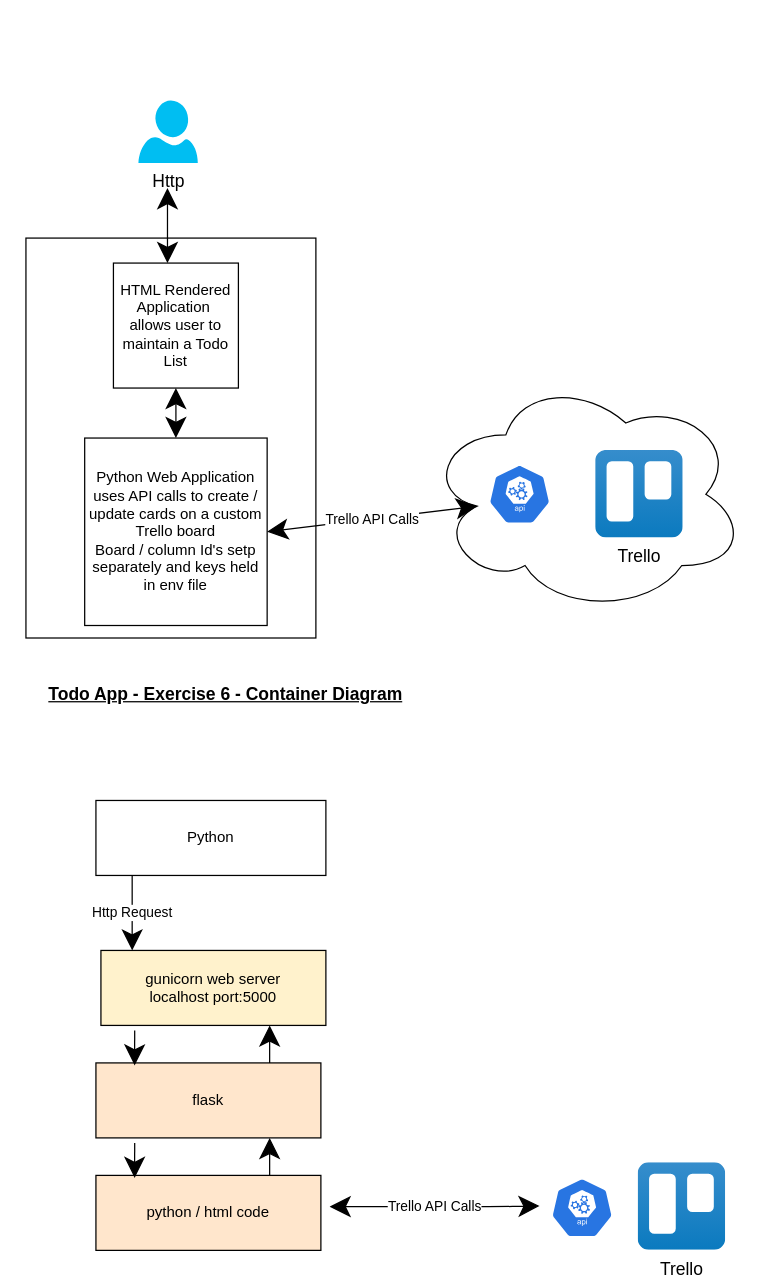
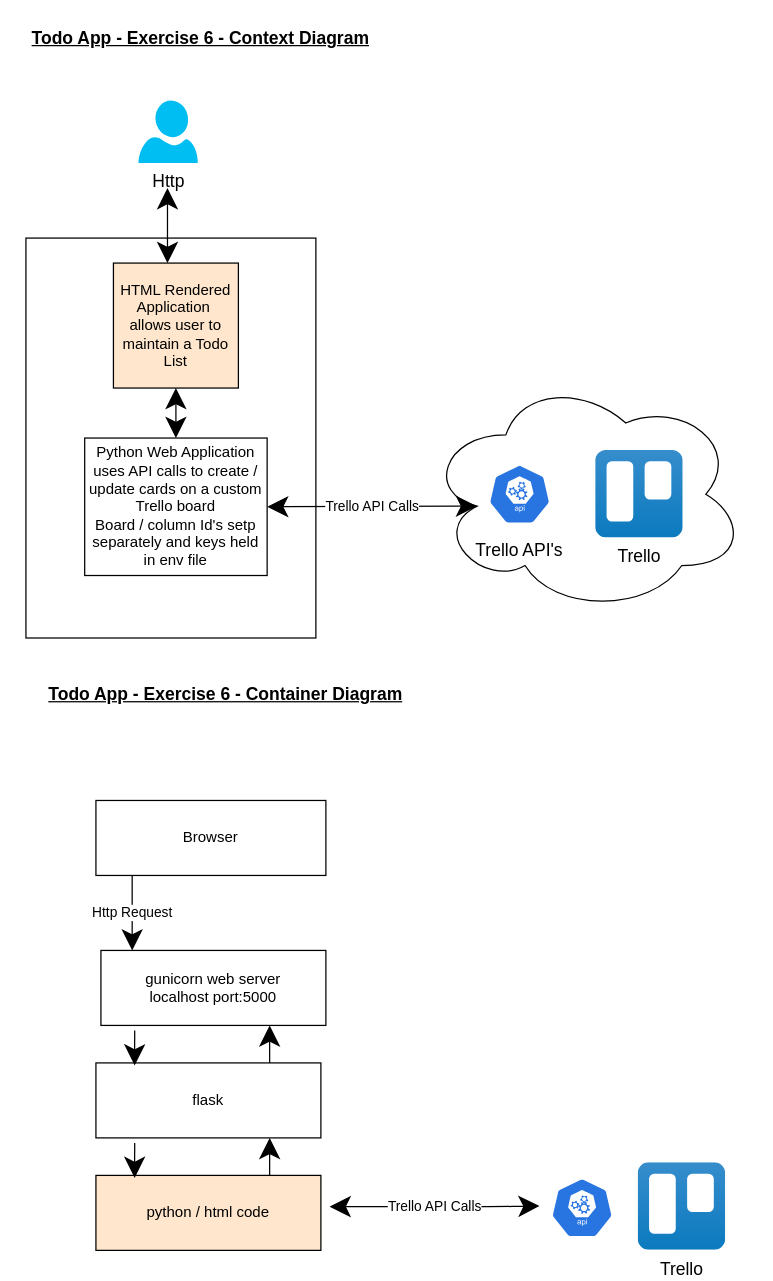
none -> (201, 38)
(176, 326) -> (176, 326)
(176, 532) -> (176, 507)
none -> (519, 551)
(211, 838) -> (211, 838)
(213, 988) -> (213, 988)
(208, 1101) -> (208, 1101)
